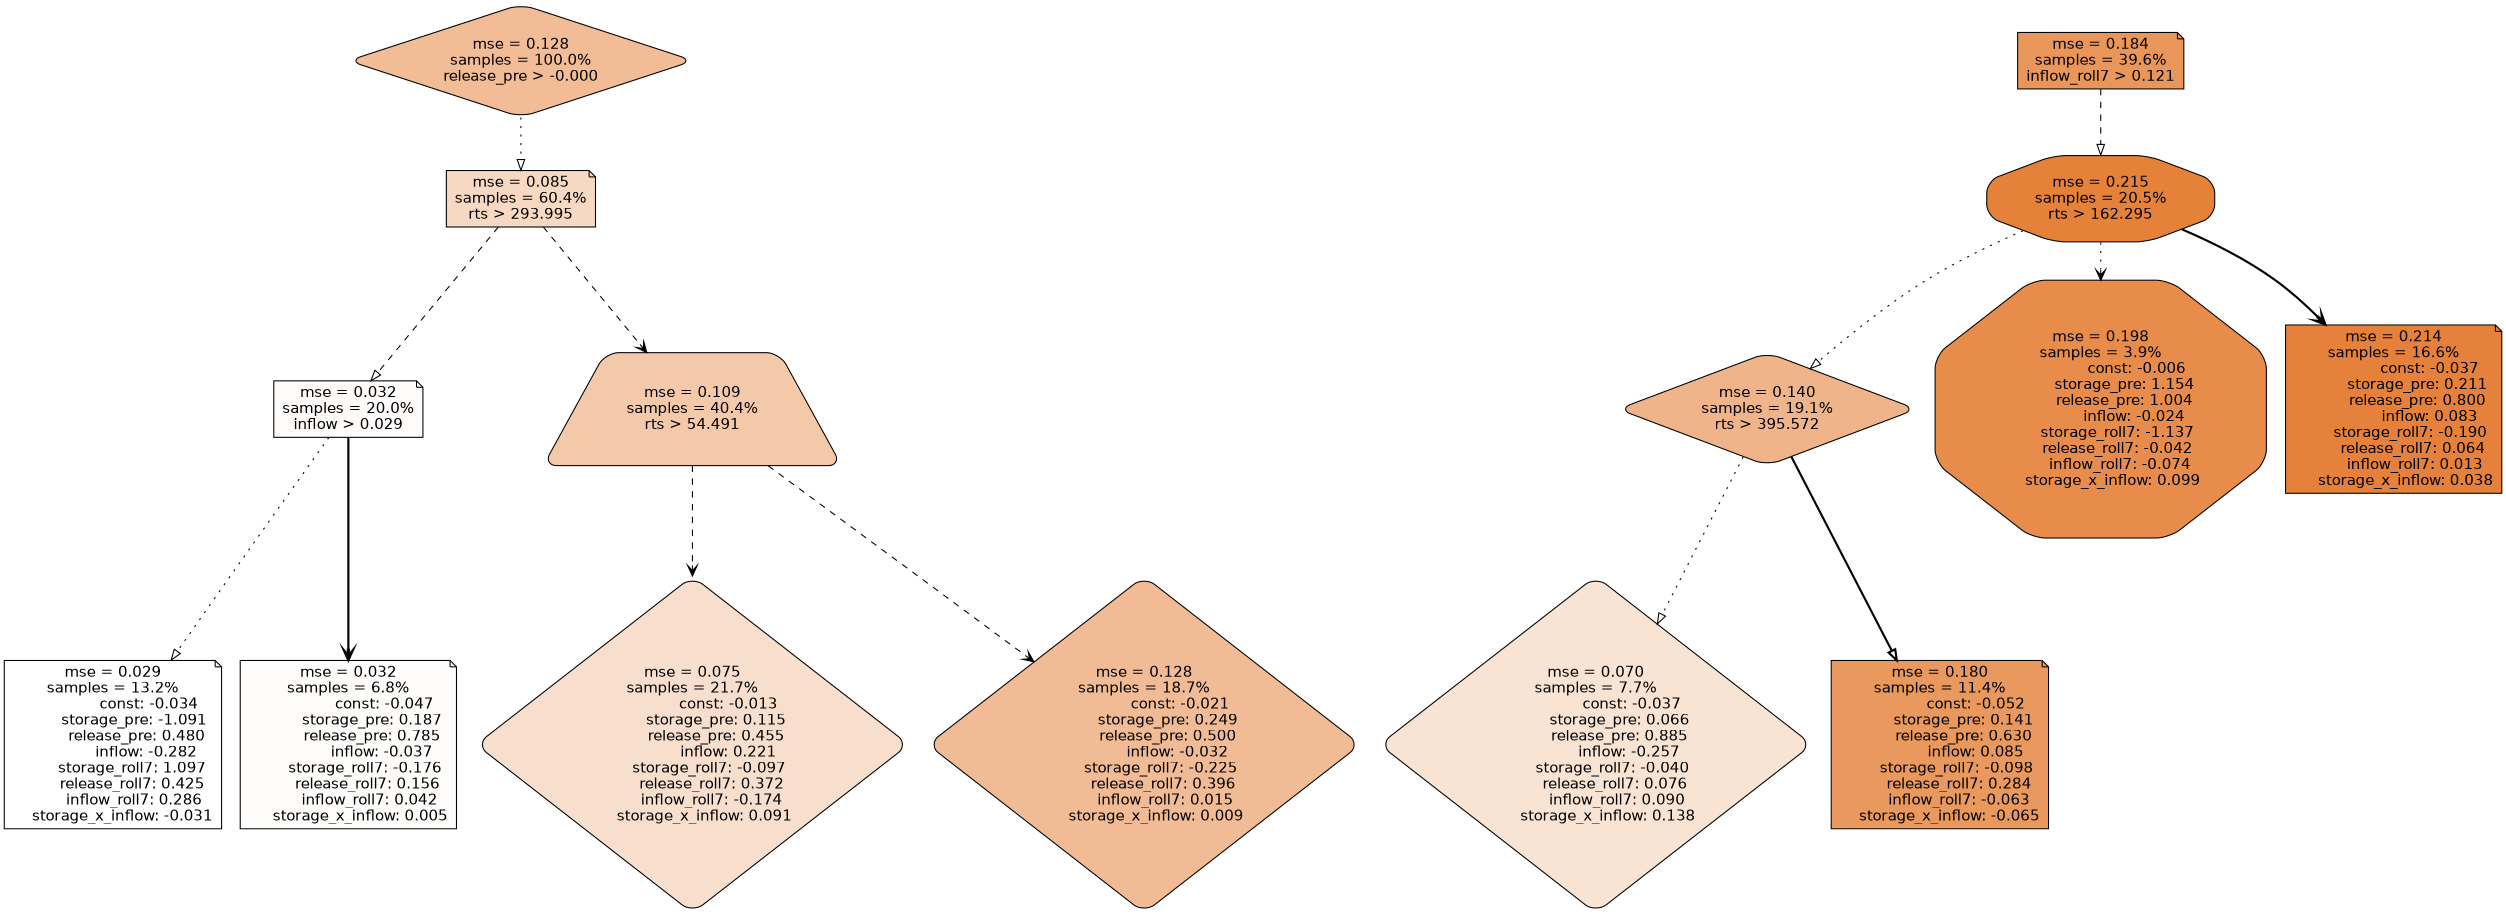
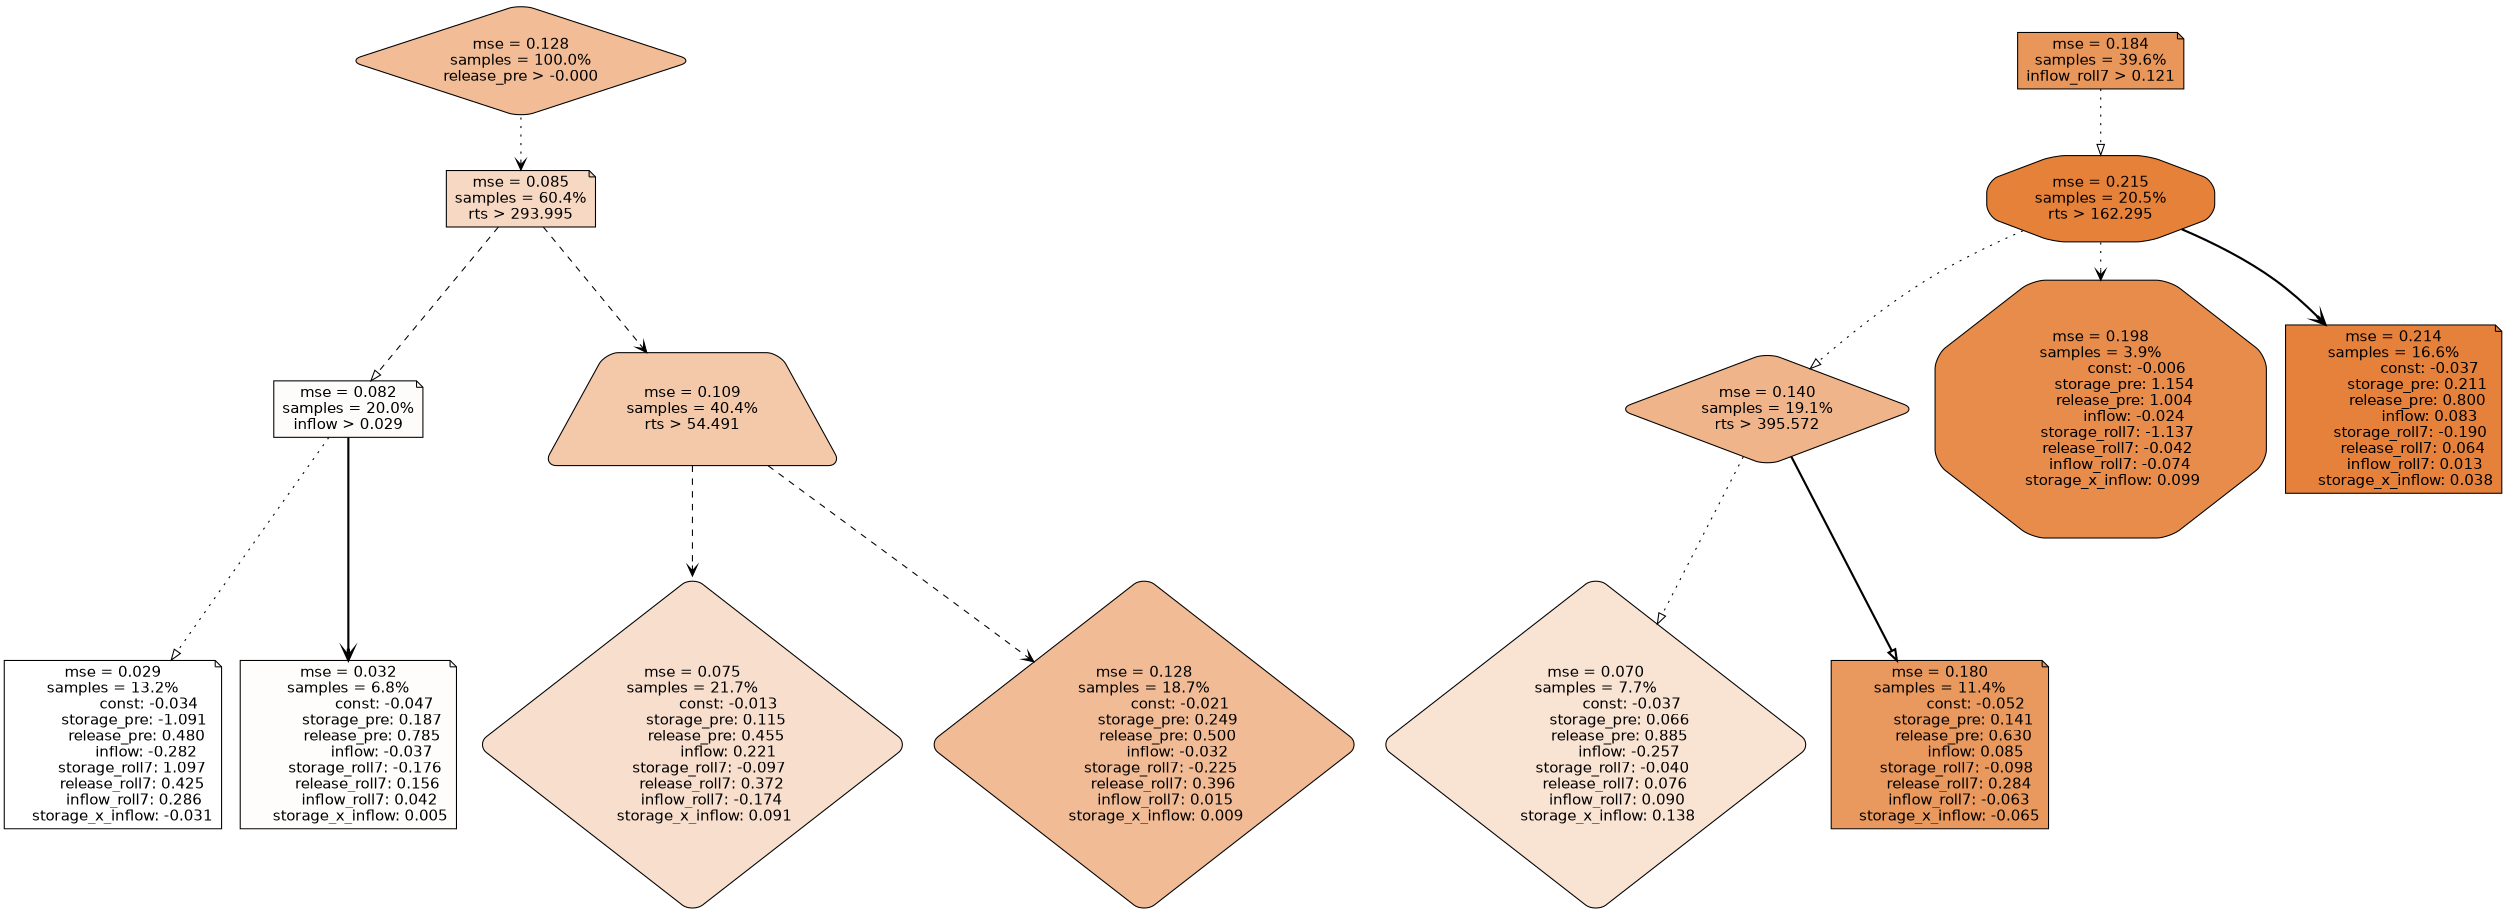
(2101, 117) -> (2101, 117)
(521, 138) -> (521, 138)
(348, 409) -> (348, 409)
